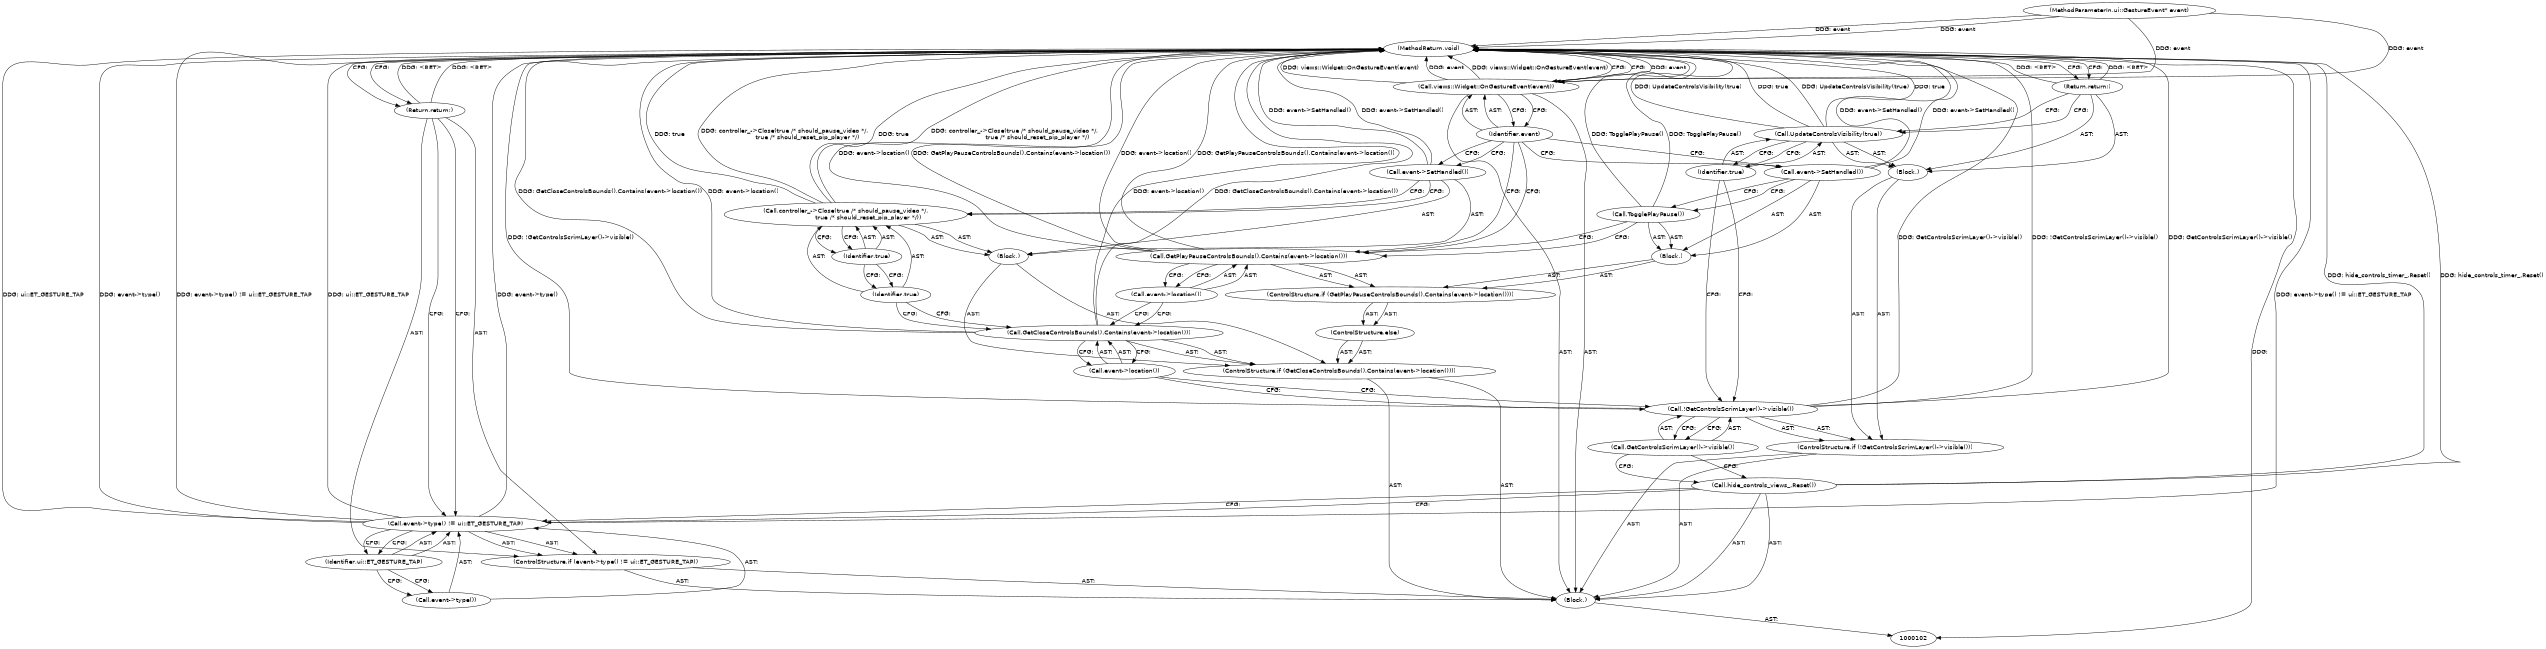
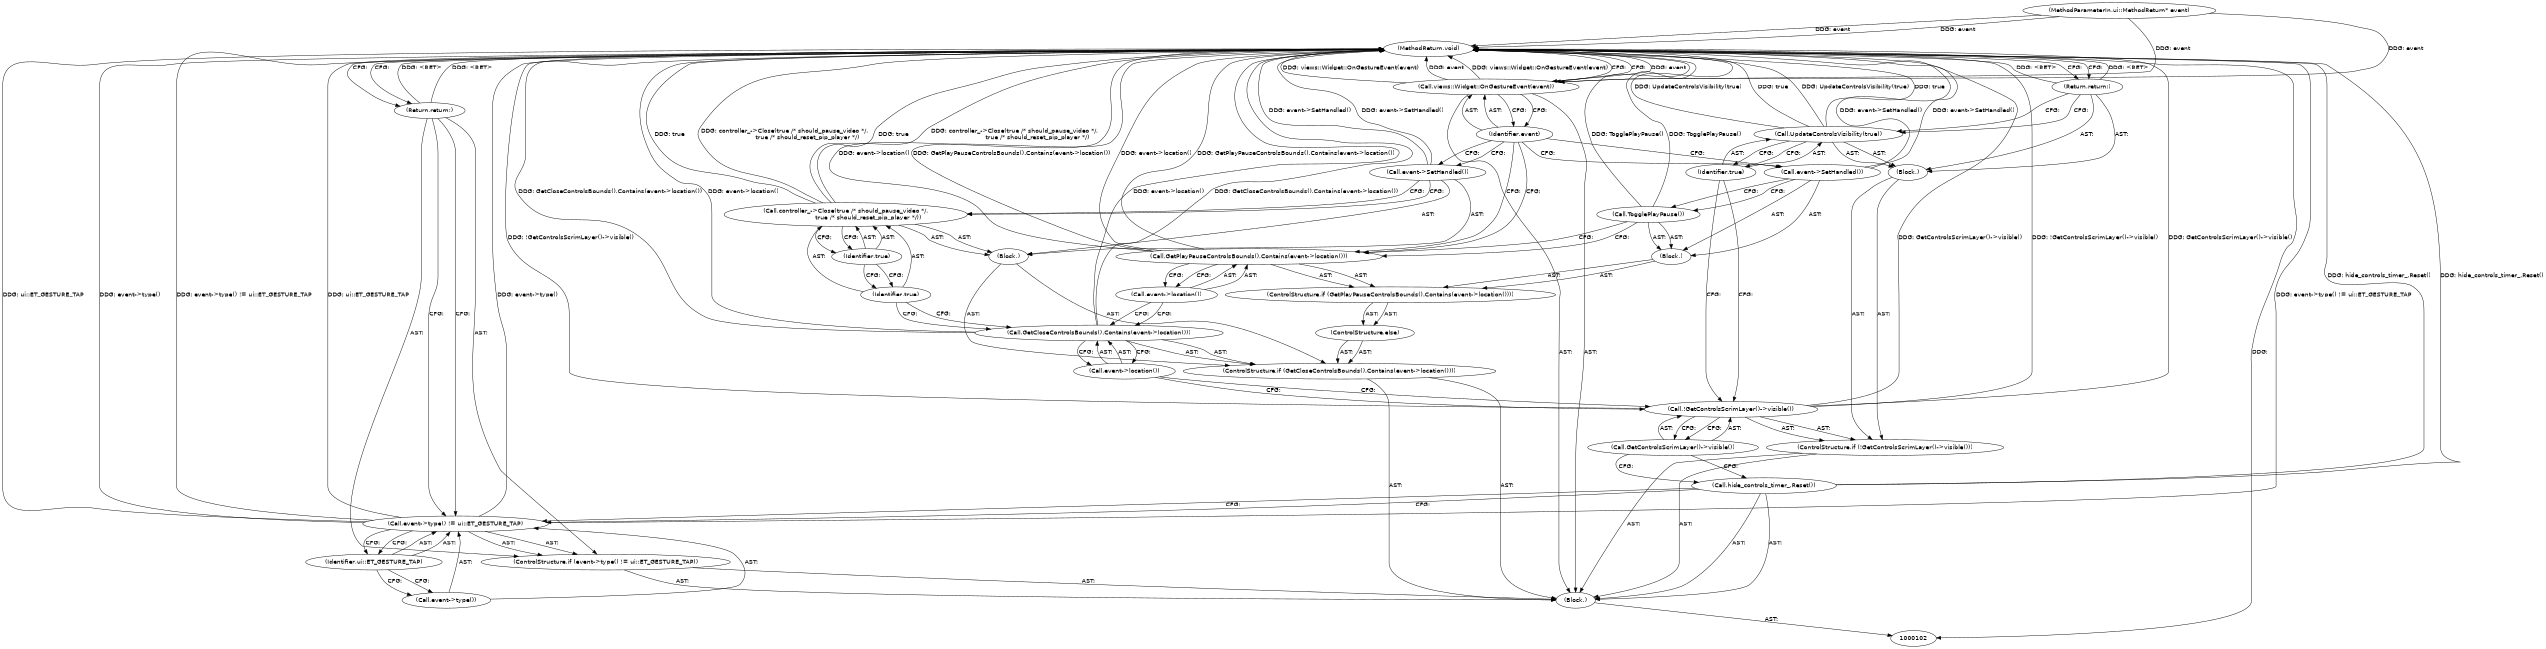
(2119, 11) -> (2119, 11)
(1764, 486) -> (1764, 486)
